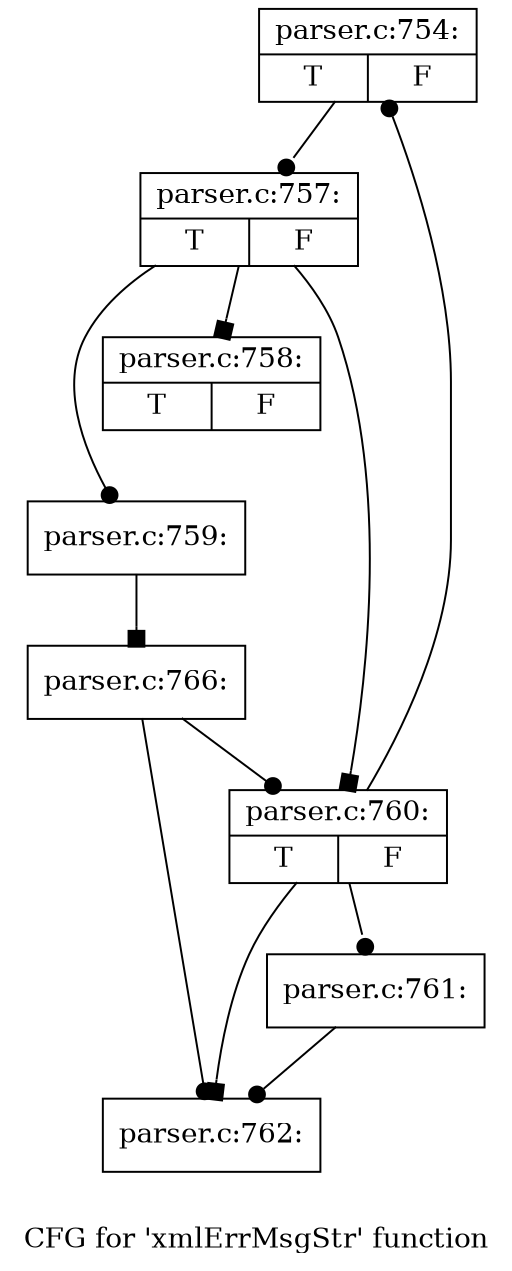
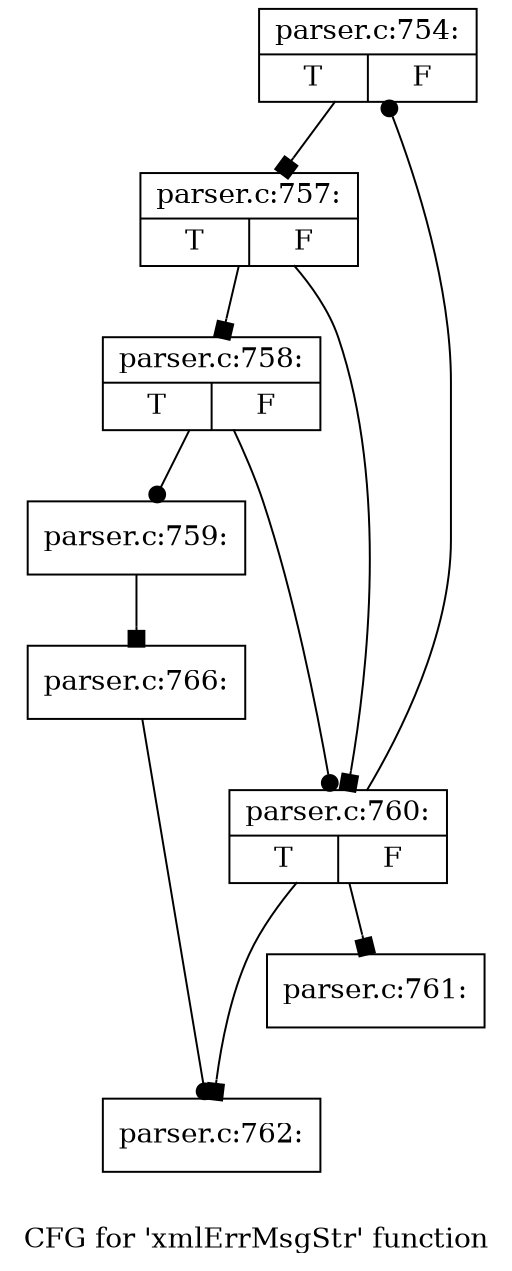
(314, 129) -> (314, 129)
(76, 364) -> (175, 459)
(224, 750) -> (291, 599)
(356, 909) -> (356, 909)
(300, 1058) -> none
